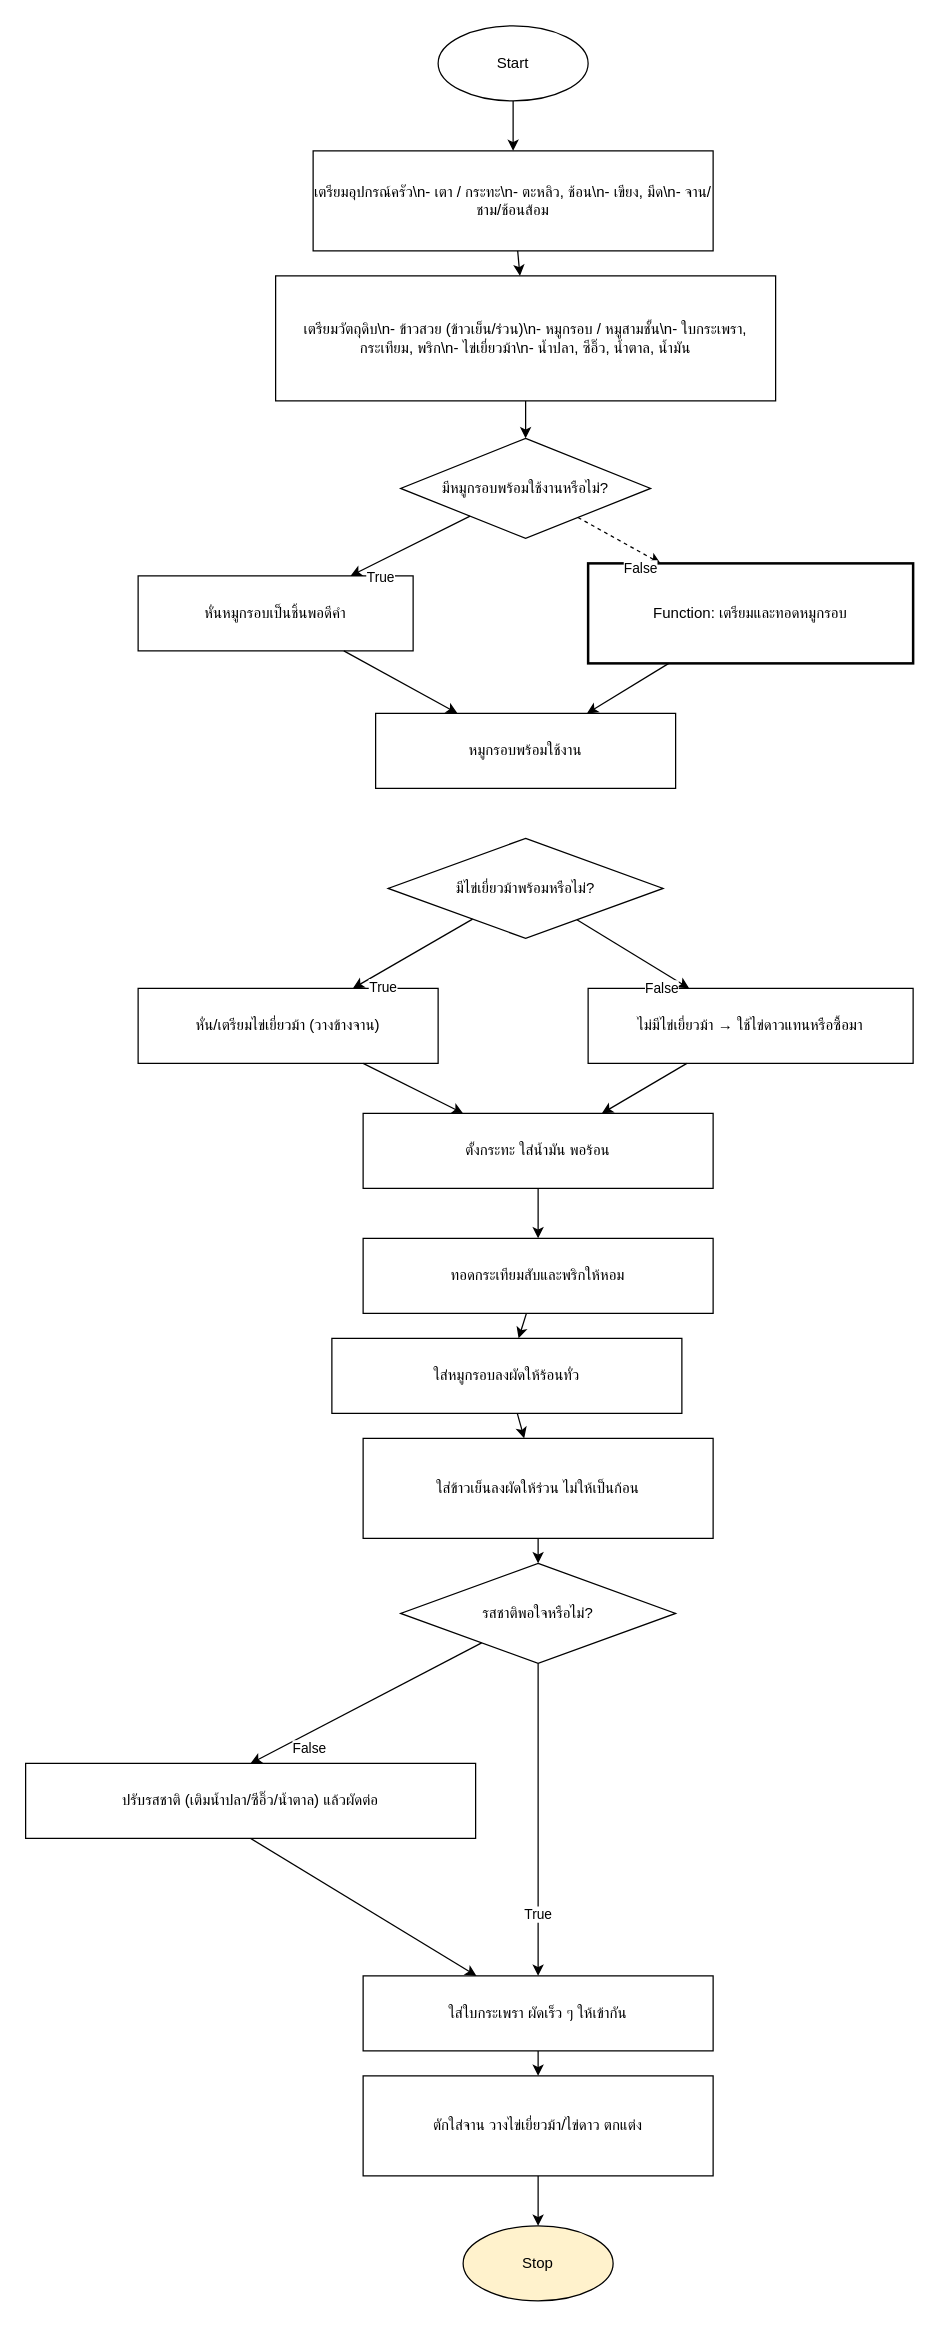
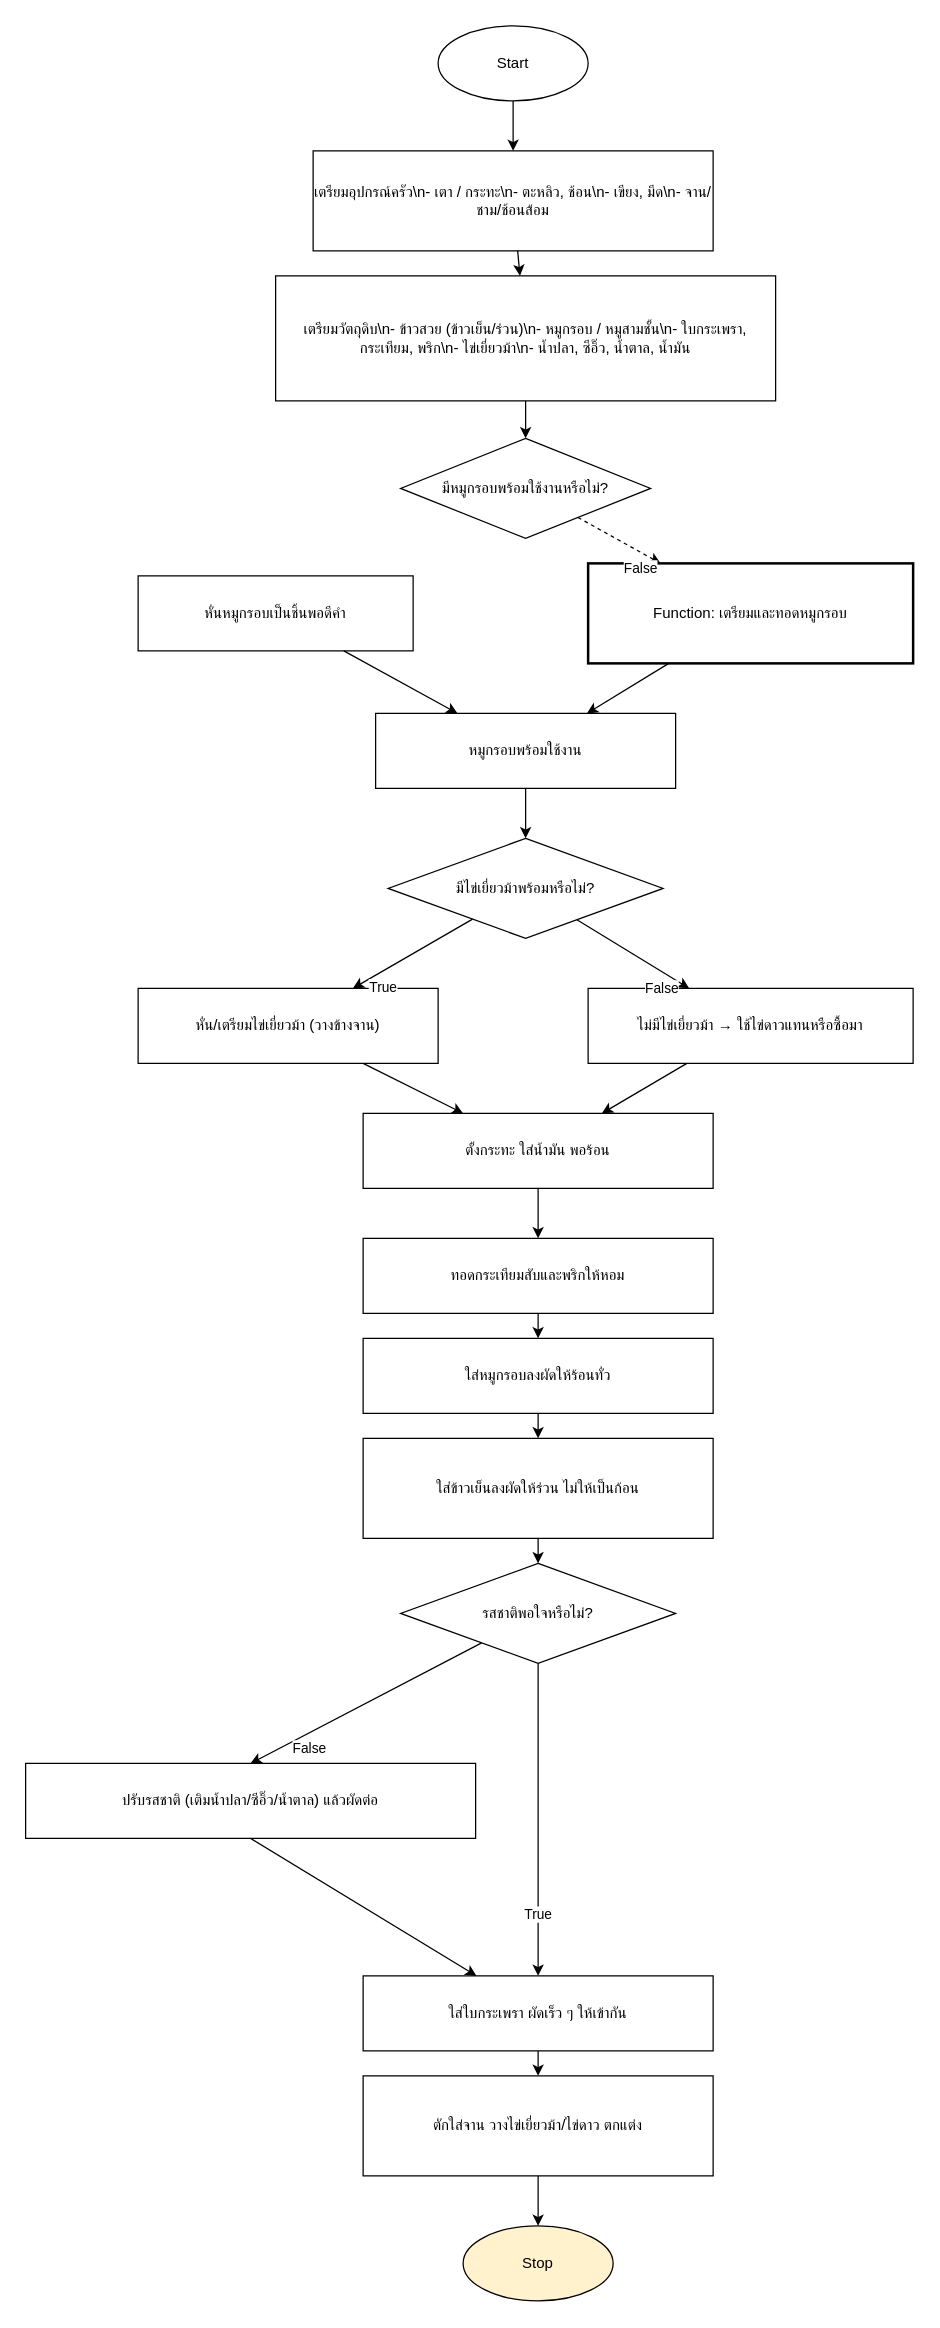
(414, 544) -> none
none -> (526, 809)
(507, 1376) -> (538, 1376)
